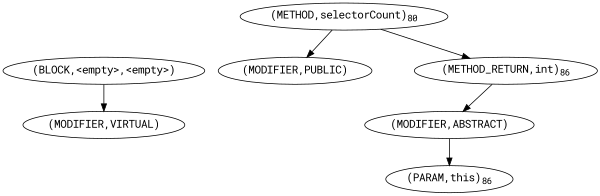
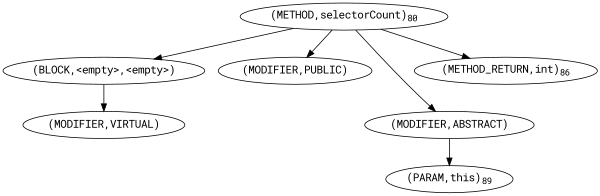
none -> (228, 43)
(480, 95) -> (392, 69)
(487, 178) -> (487, 178)
